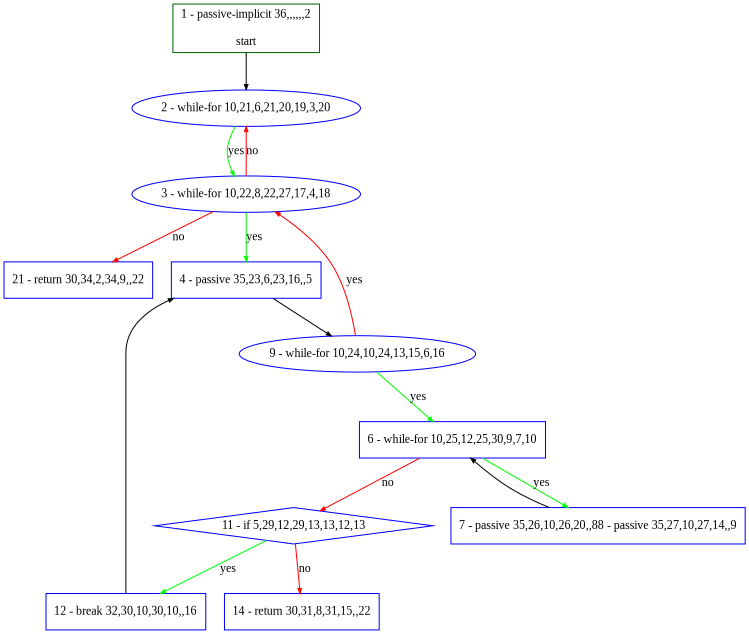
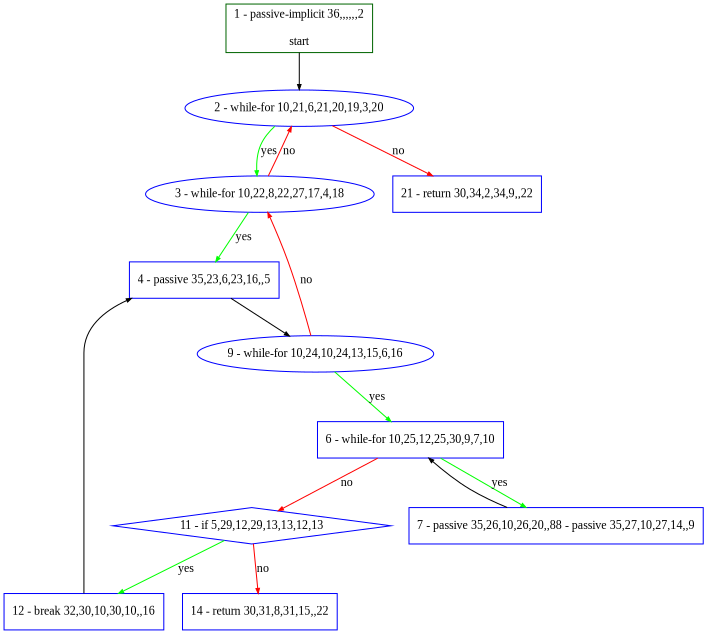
(165, 236) -> (380, 150)
(354, 280) -> (307, 280)
